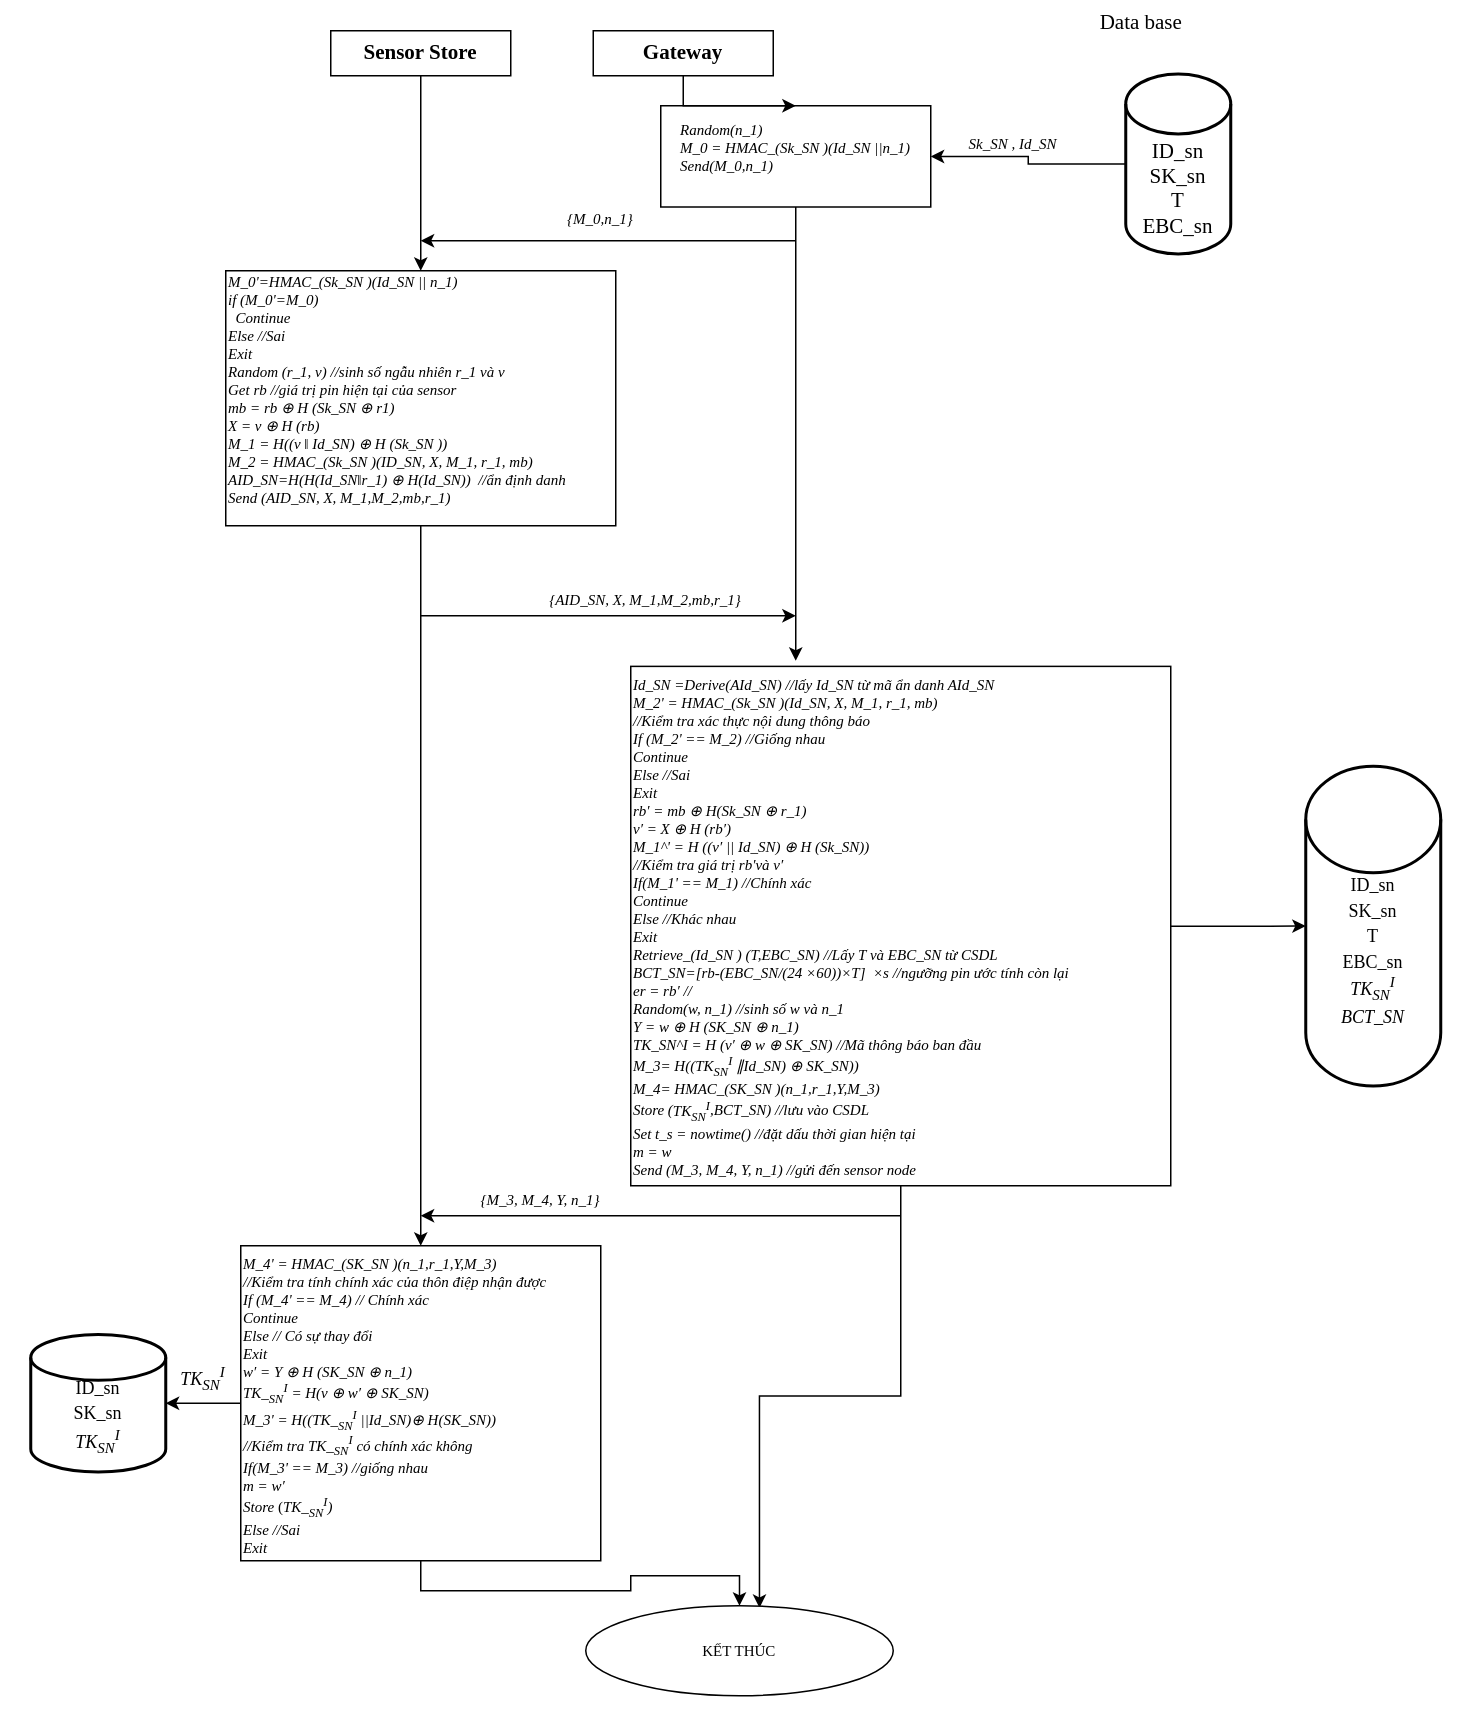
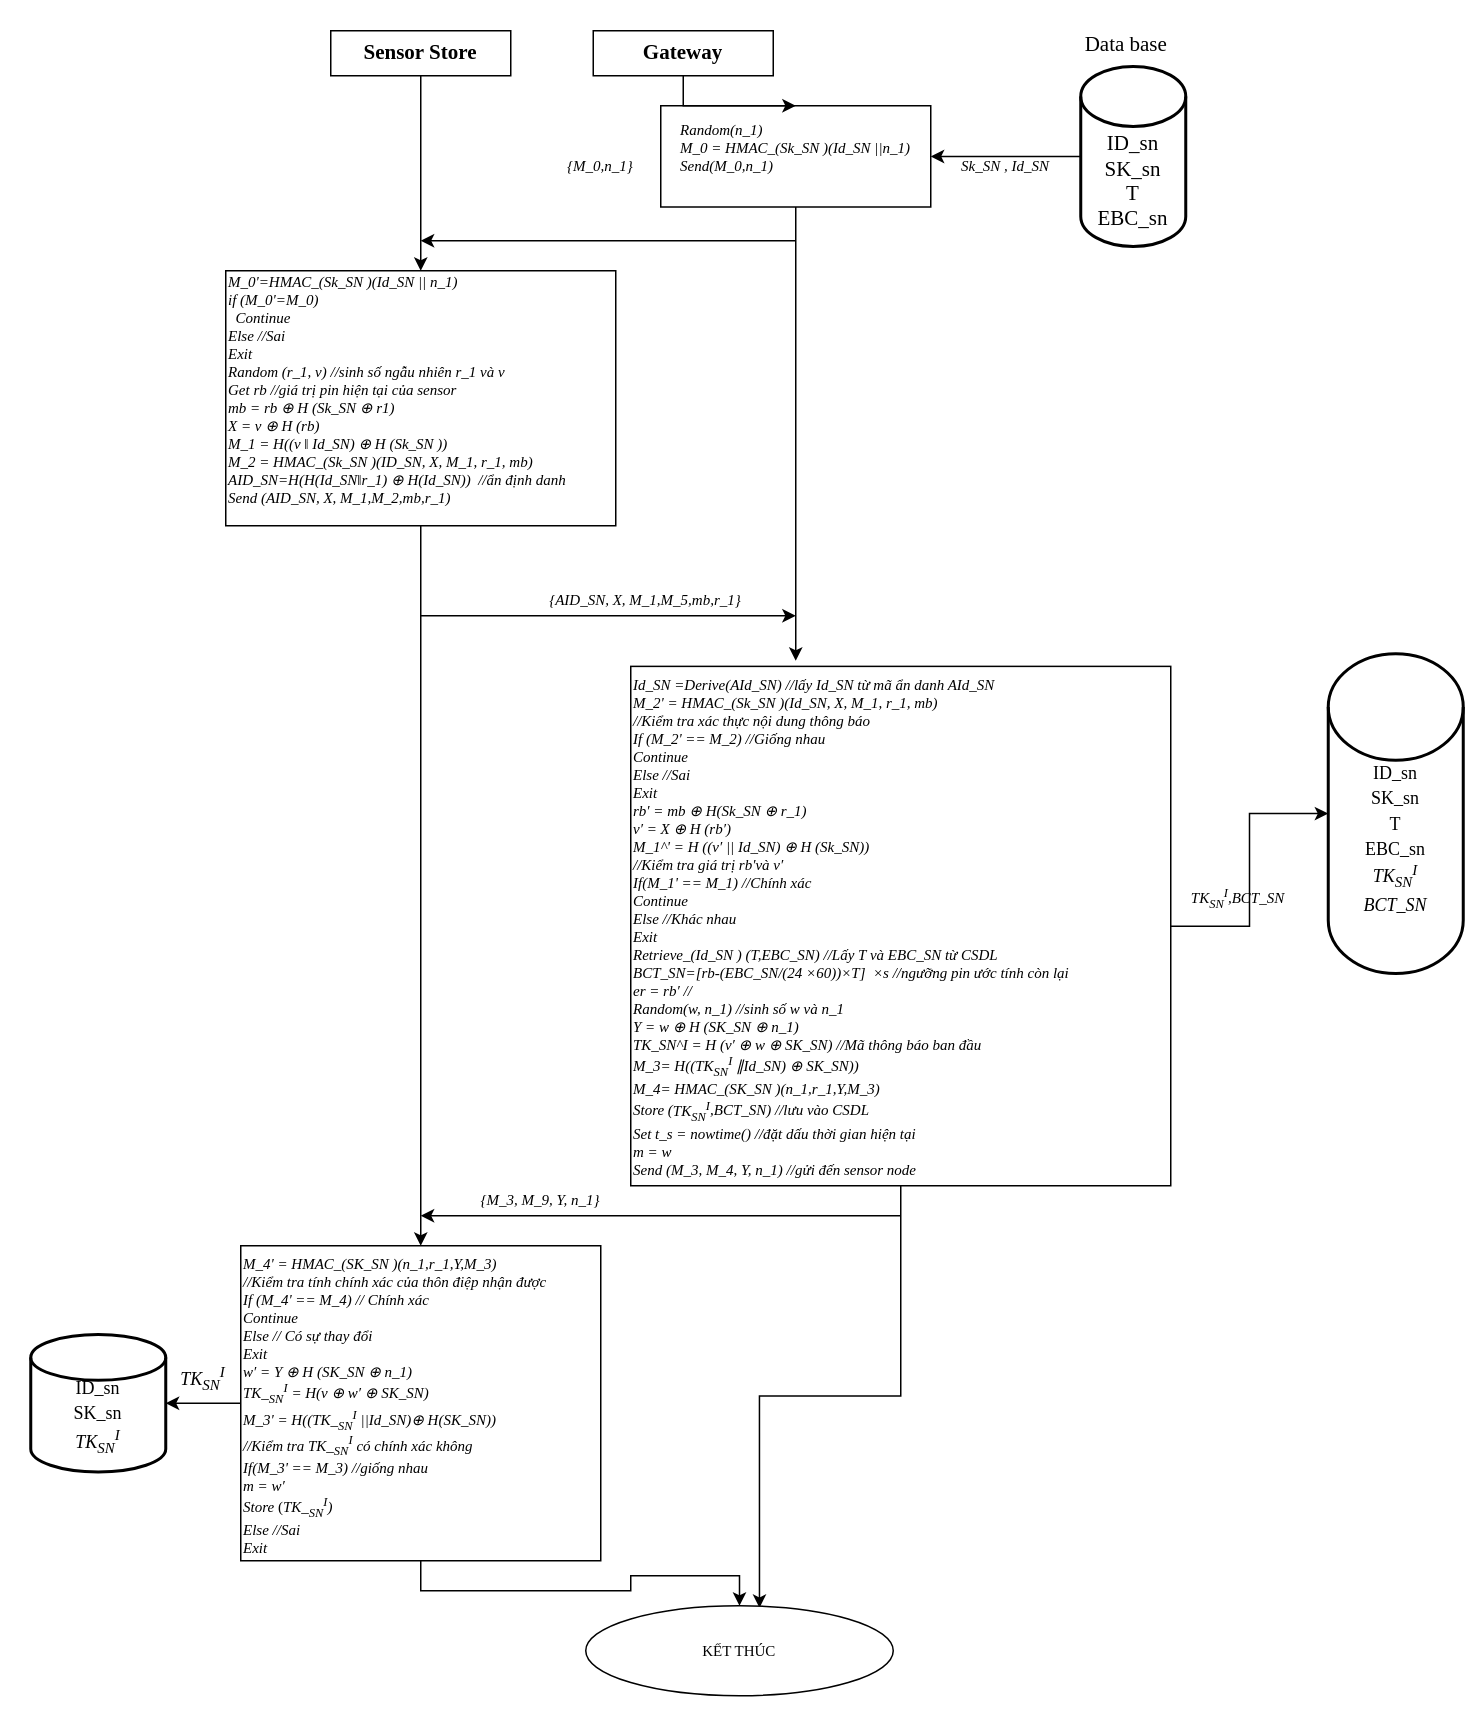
(1141, 23) -> (1126, 46)
(1013, 143) -> (1006, 166)
(1178, 164) -> (1133, 156)
(601, 218) -> (601, 166)
(646, 599) -> (646, 599)
none -> (1238, 899)
(1373, 926) -> (1396, 814)
(541, 1199) -> (541, 1199)
